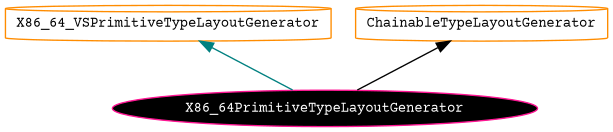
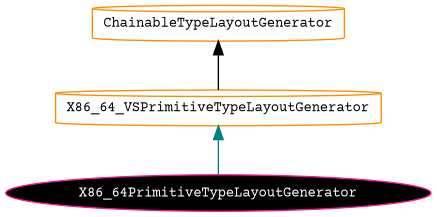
(398, 69) -> (218, 73)
